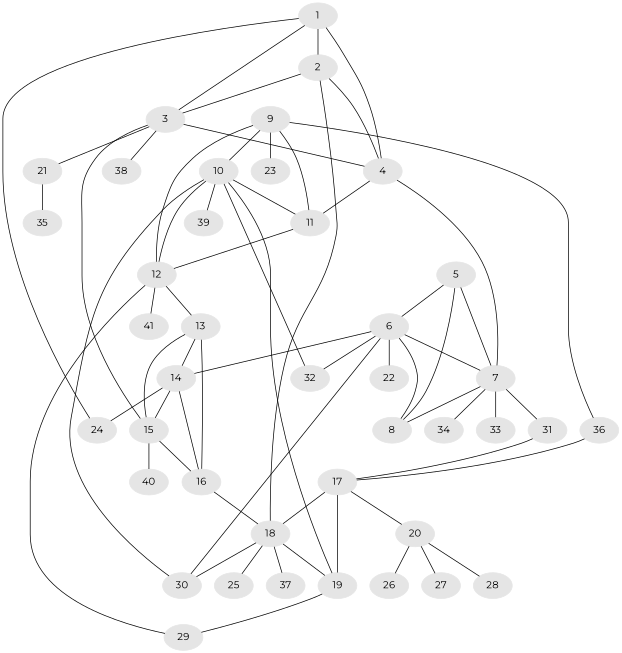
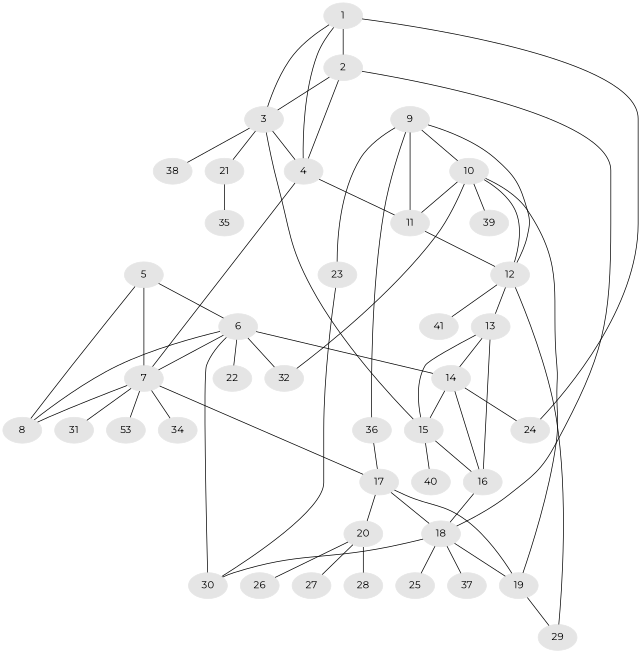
(79, 374) -> (324, 447)
(496, 430) -> (126, 430)
(446, 463) -> (261, 430)
